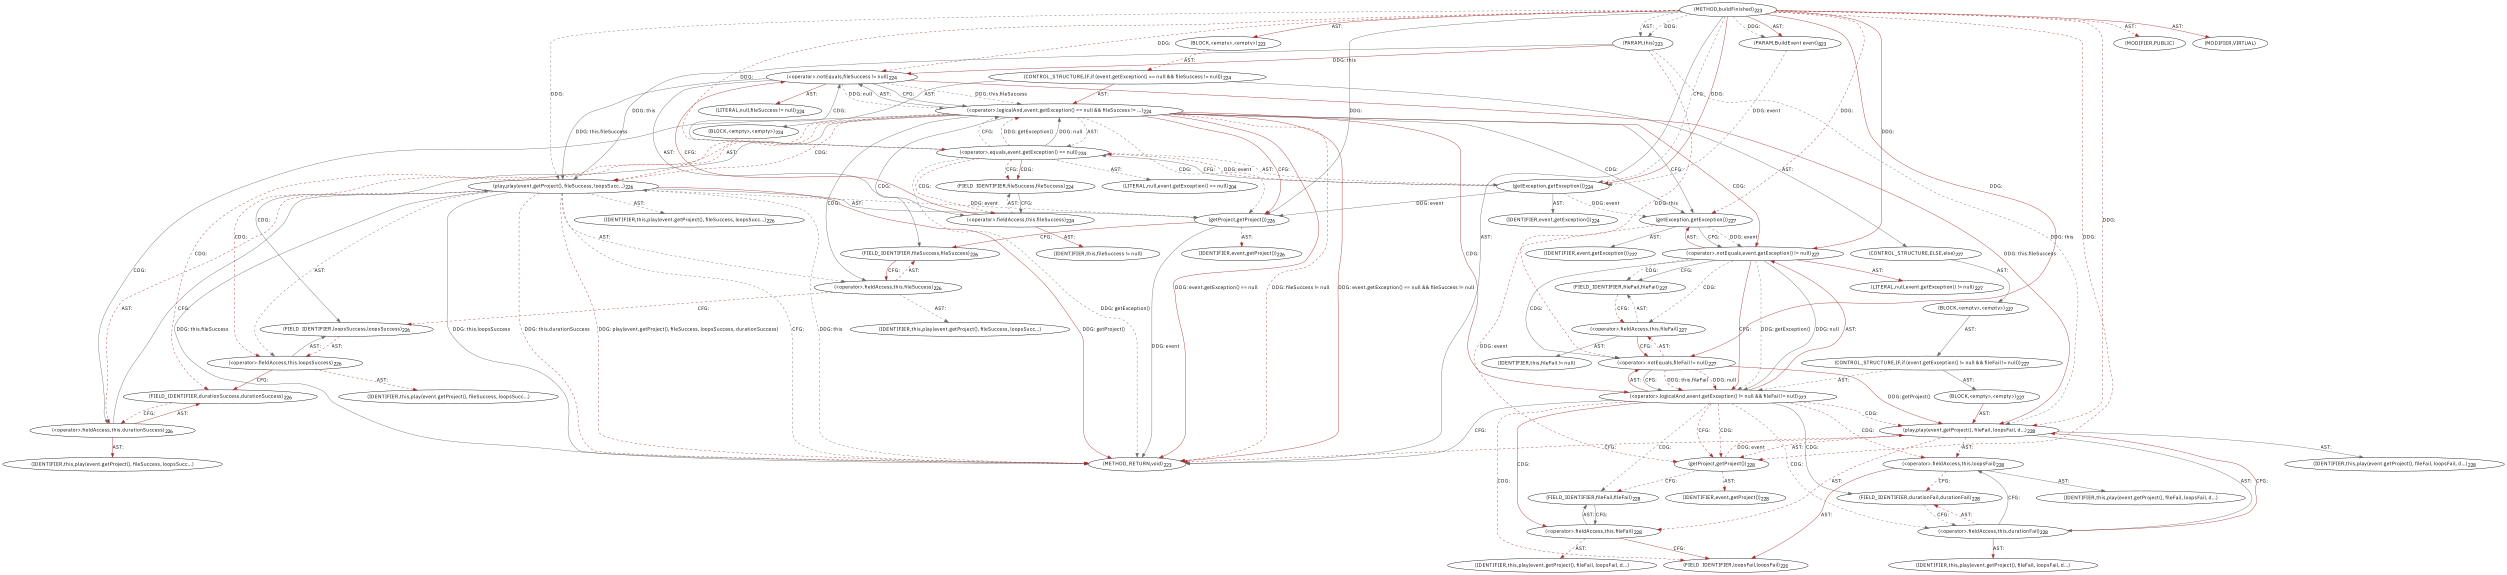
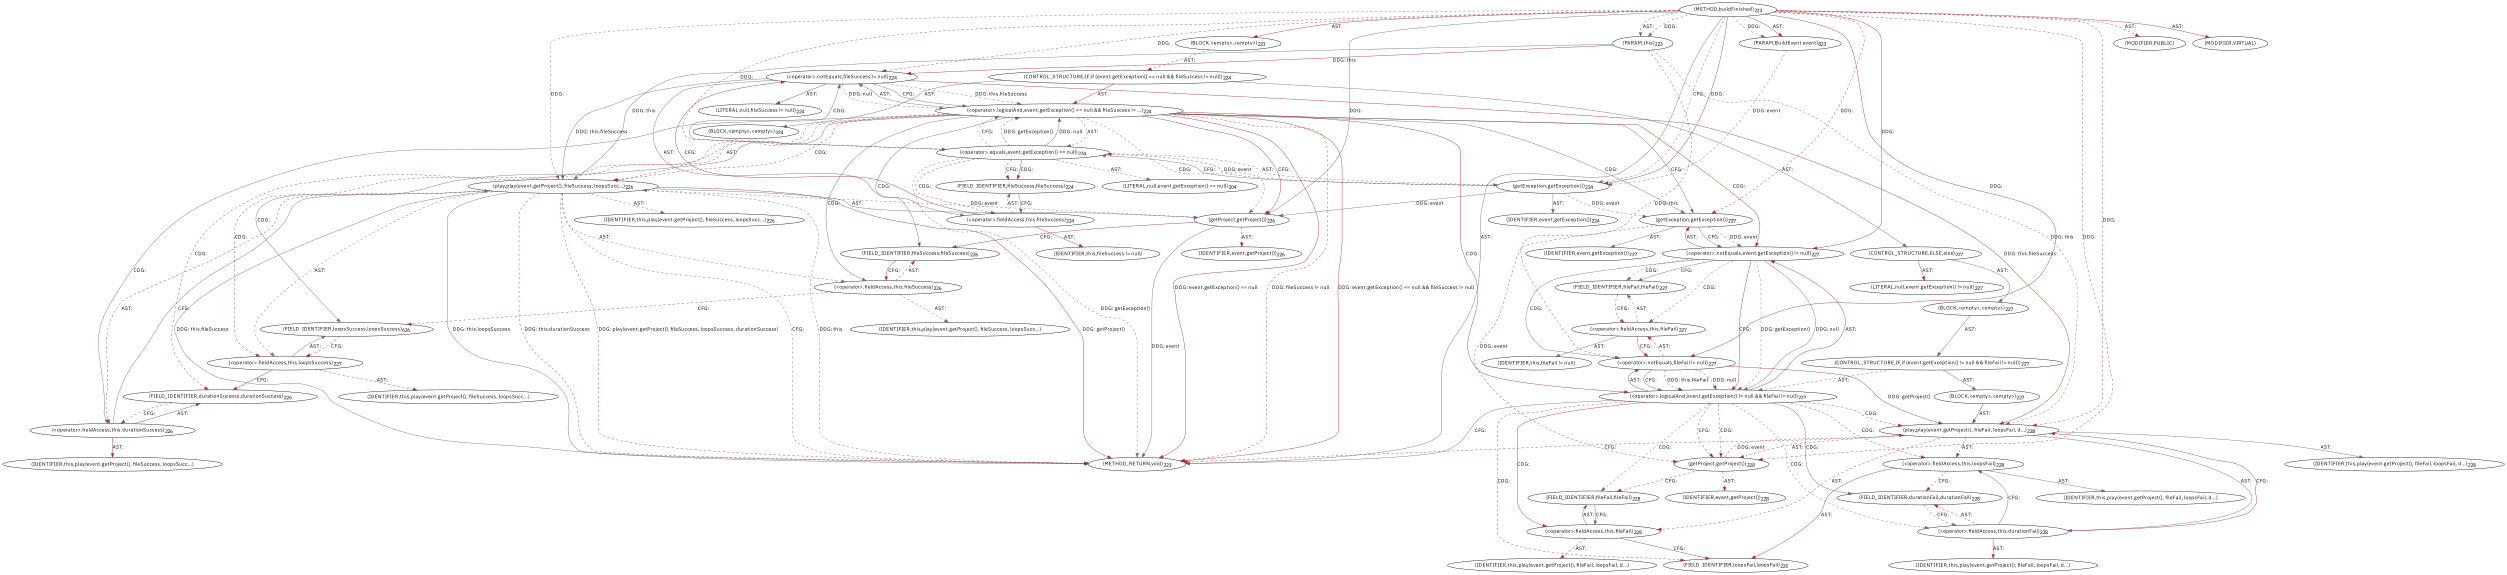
(1848, 268) -> (1921, 269)
(406, 329) -> (406, 329)
(338, 346) -> (338, 346)
(338, 363) -> (338, 363)
